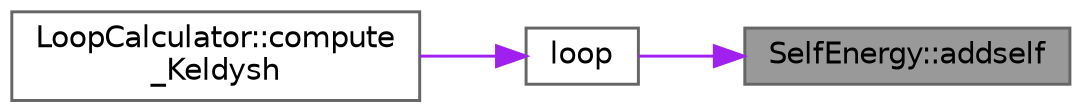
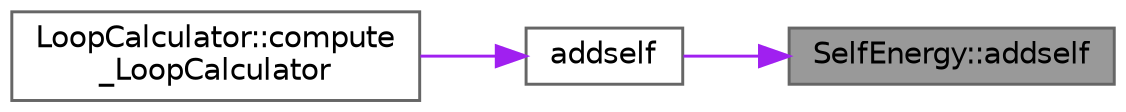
(216, 56) -> (216, 56)
(582, 56) -> (604, 56)
